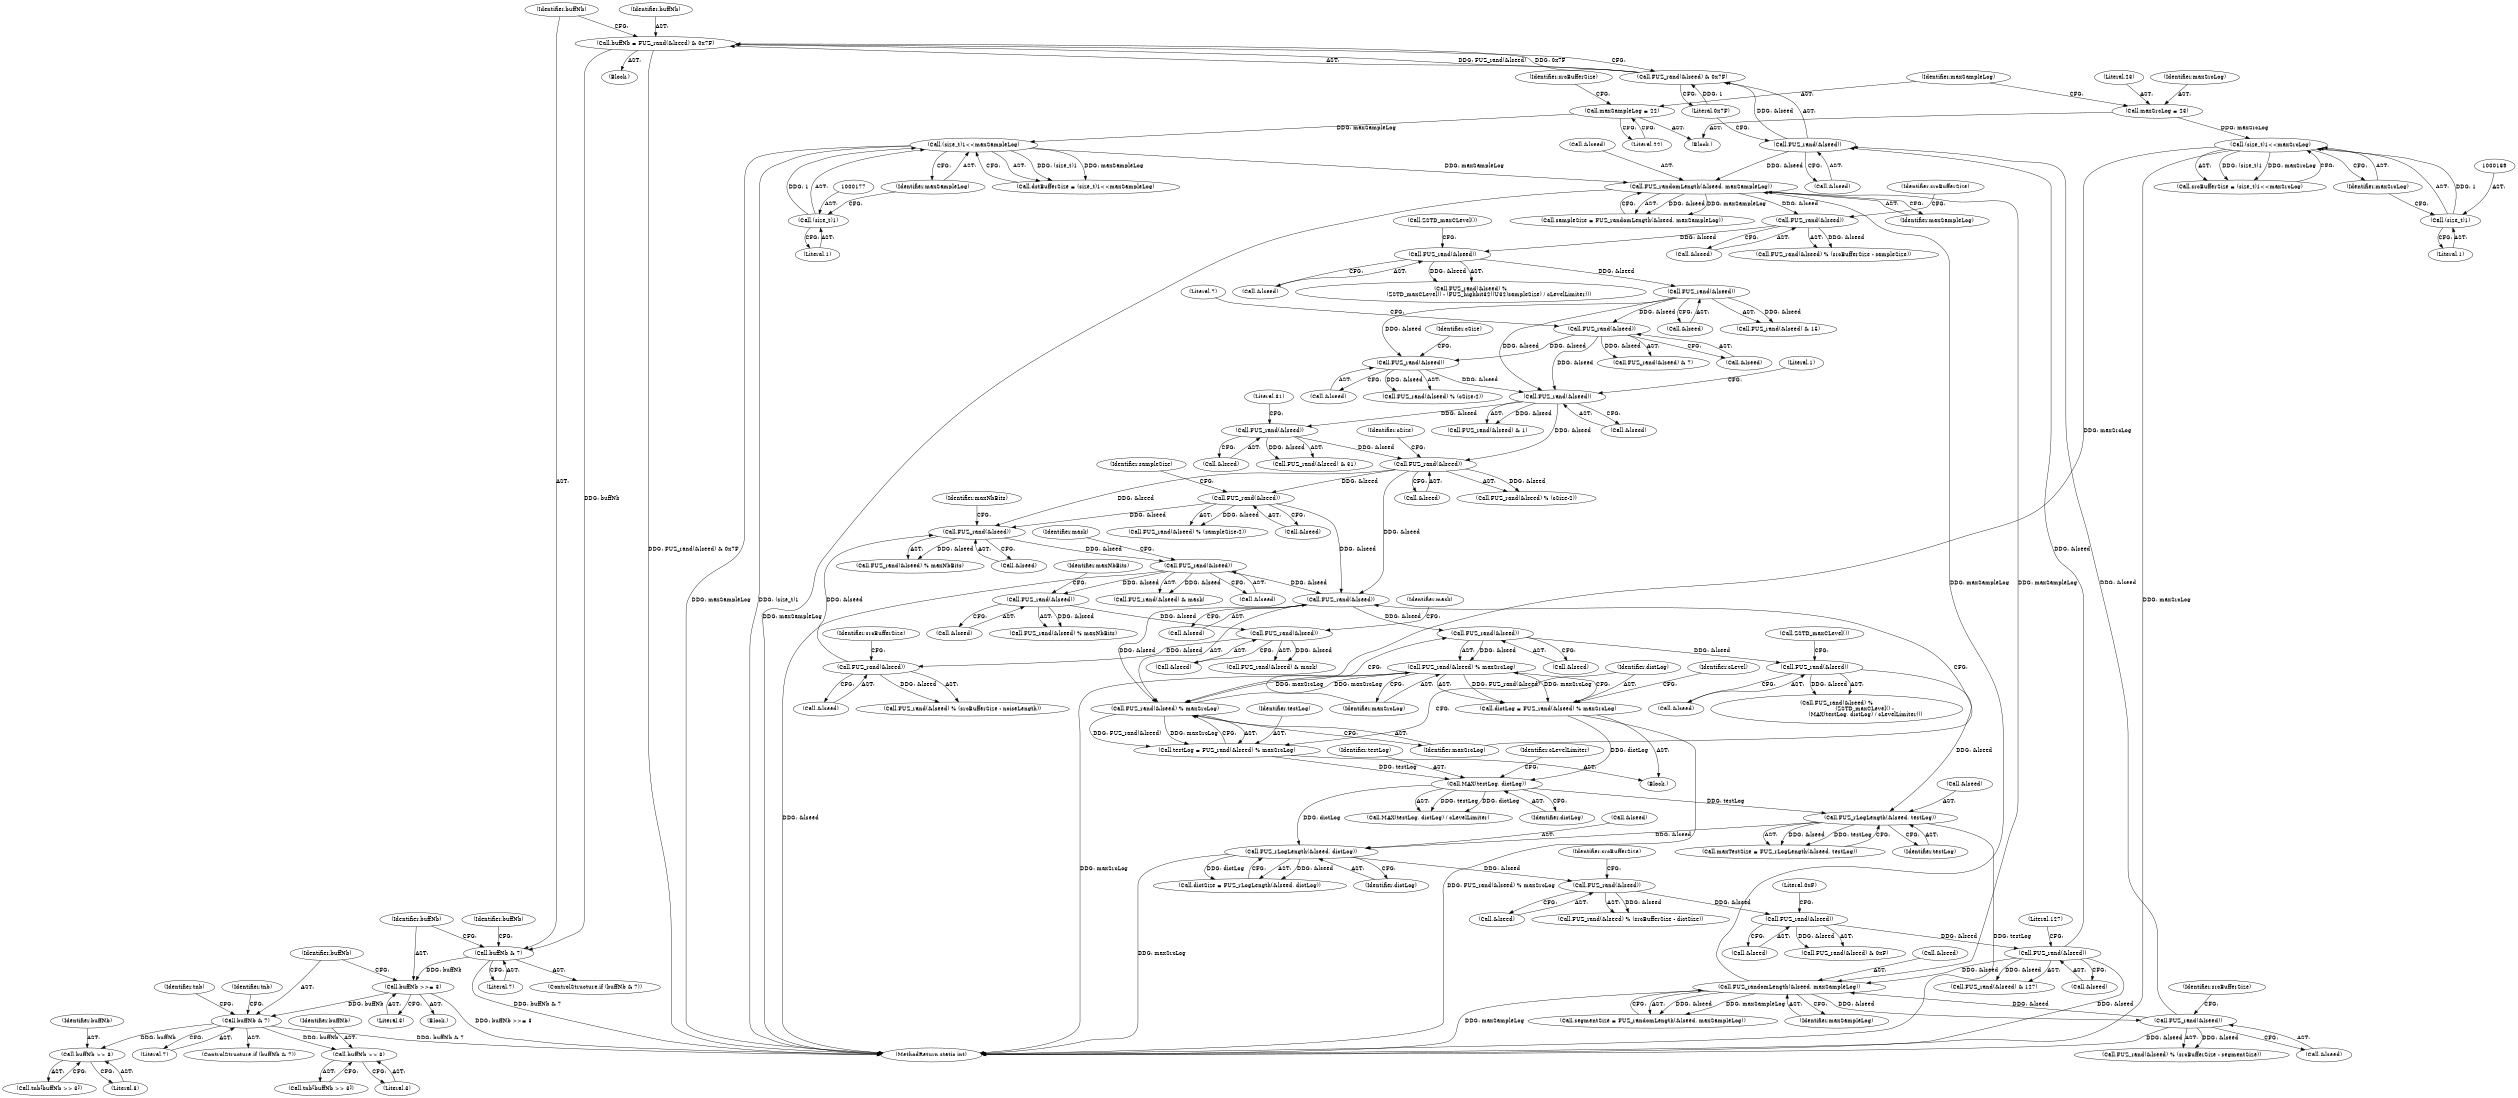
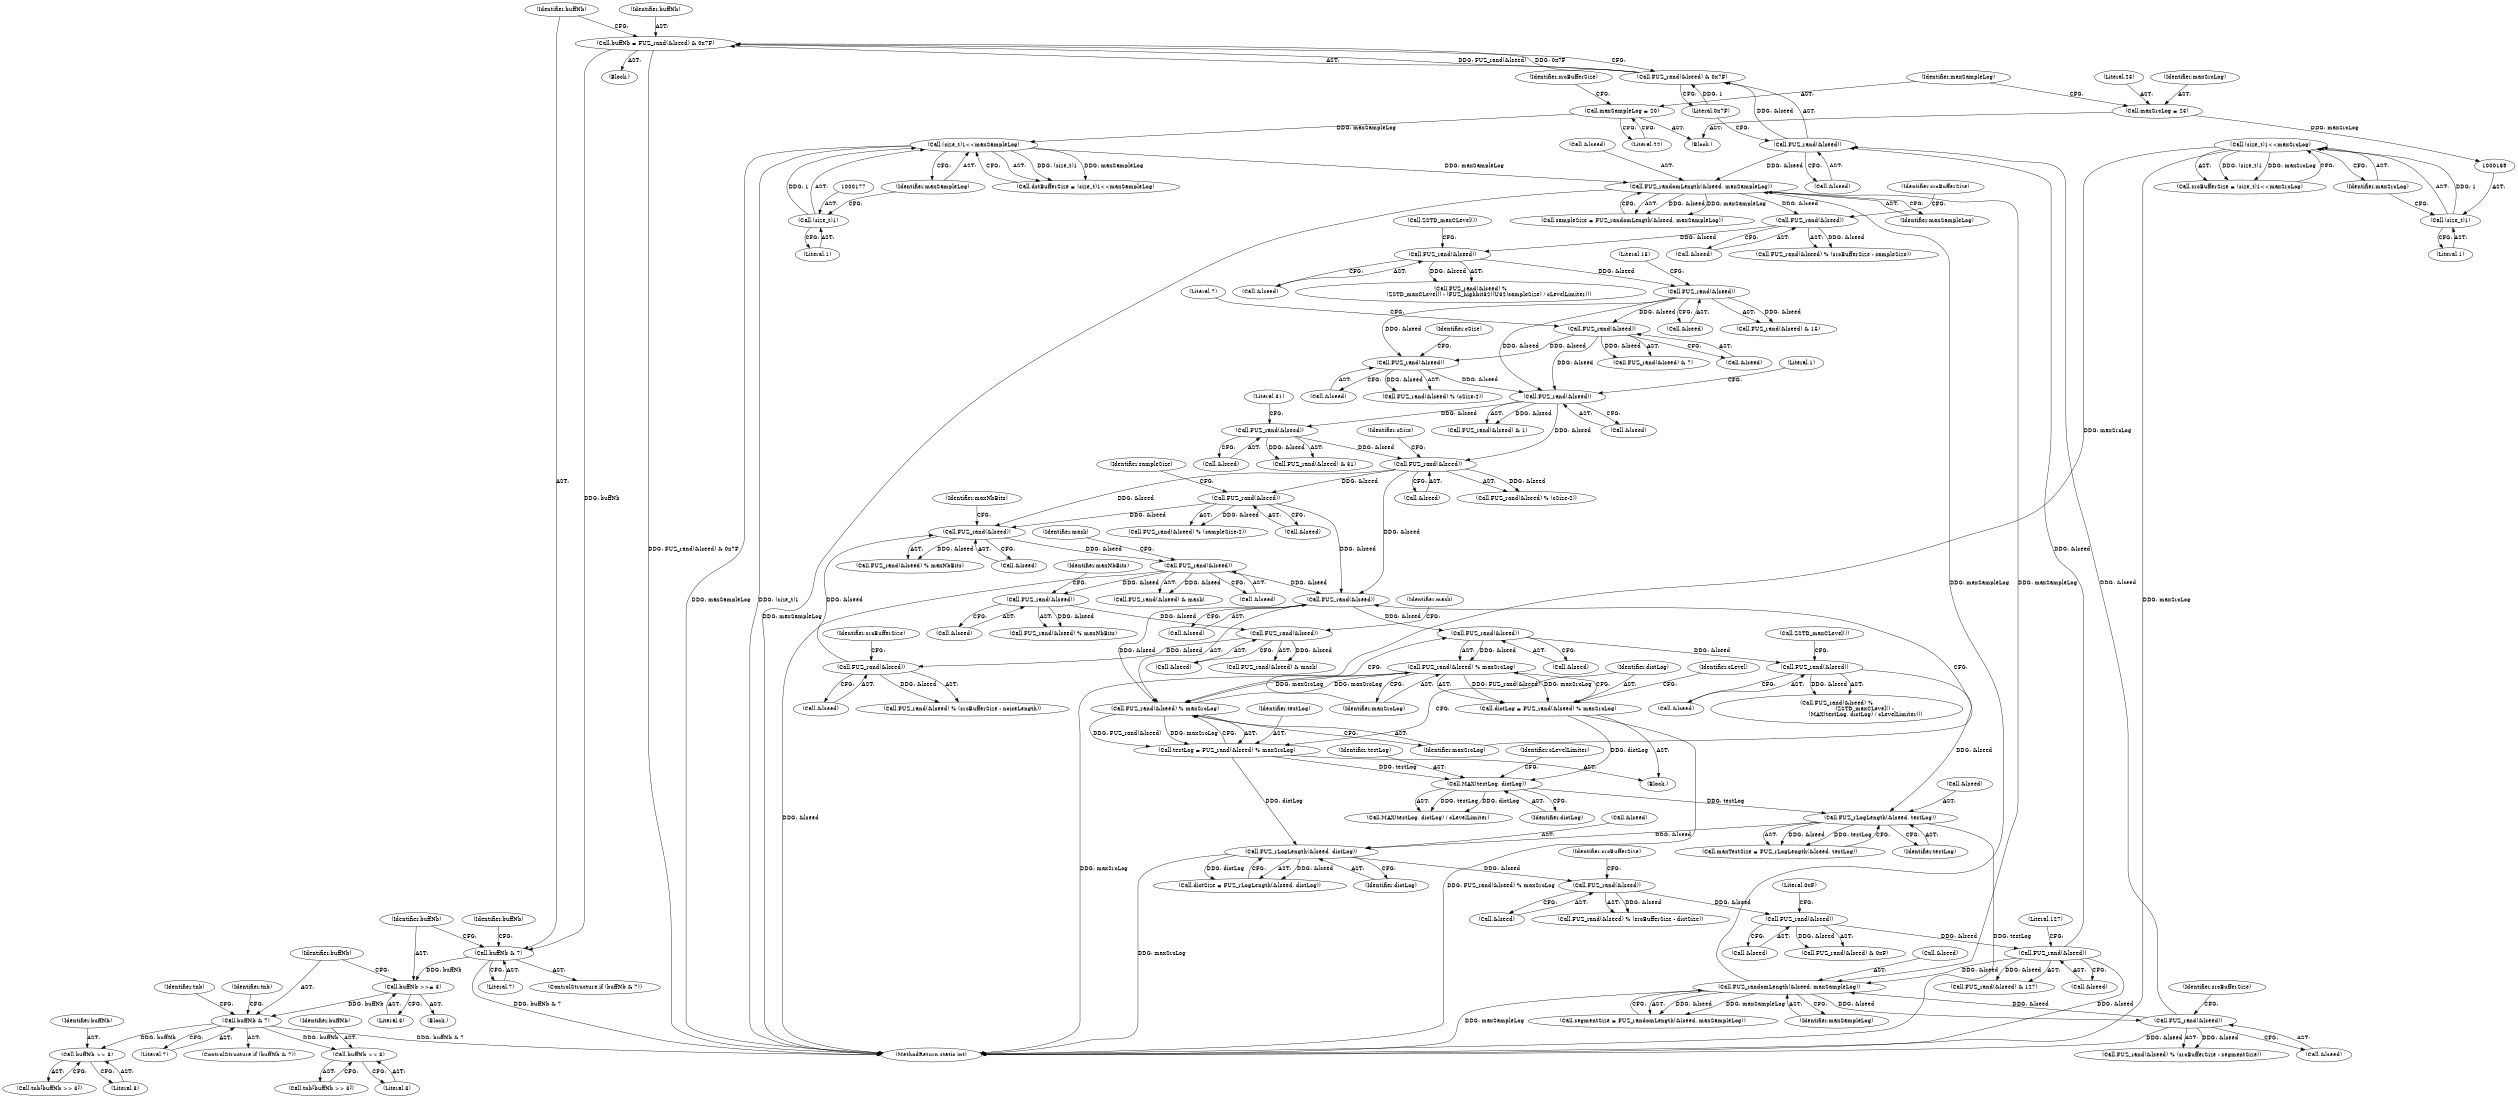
(1622, 111) -> (1622, 111)
(2212, 127) -> (2335, 134)
none -> (1635, 255)
(1350, 793) -> (1263, 800)
(647, 1048) -> none
